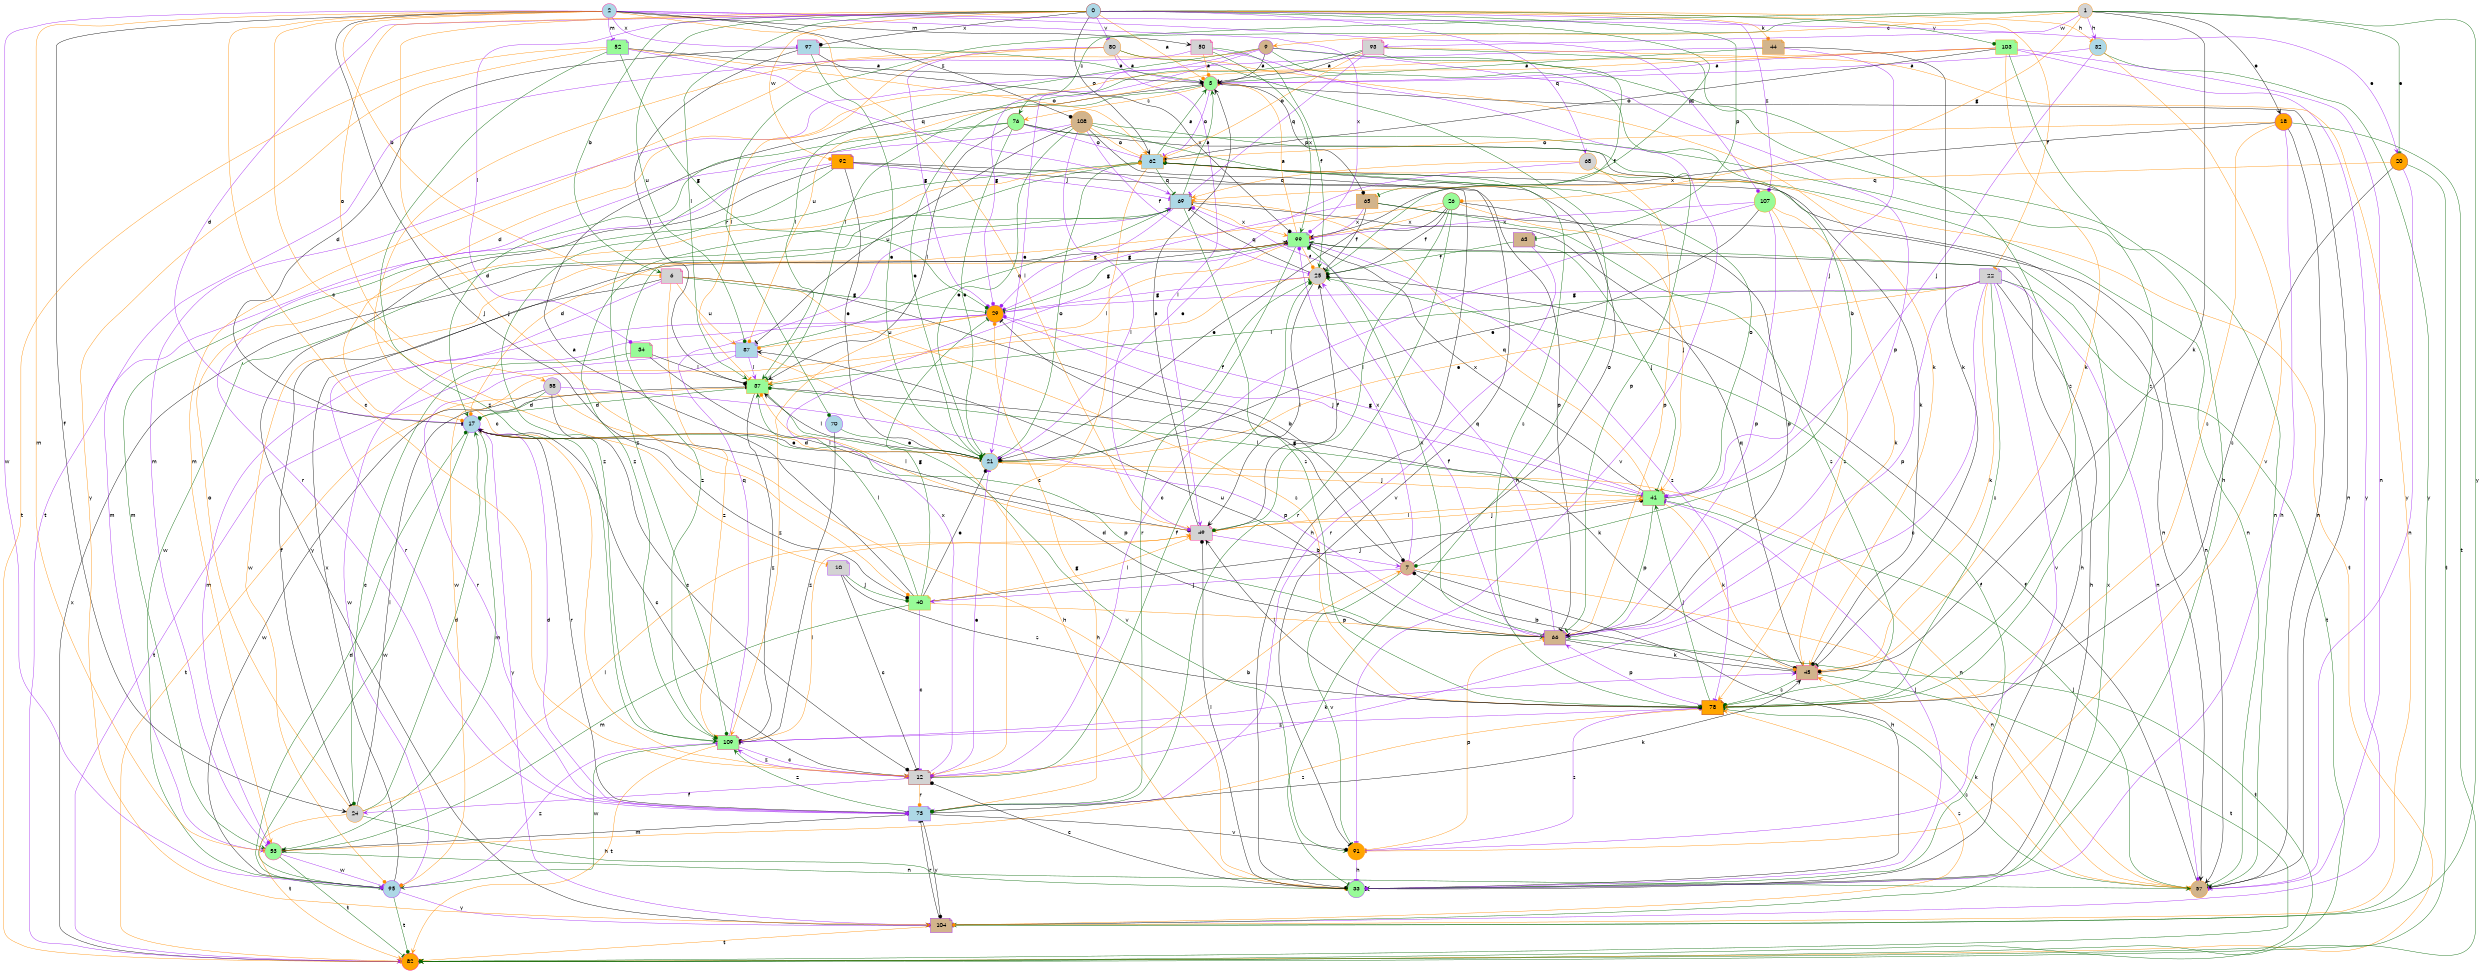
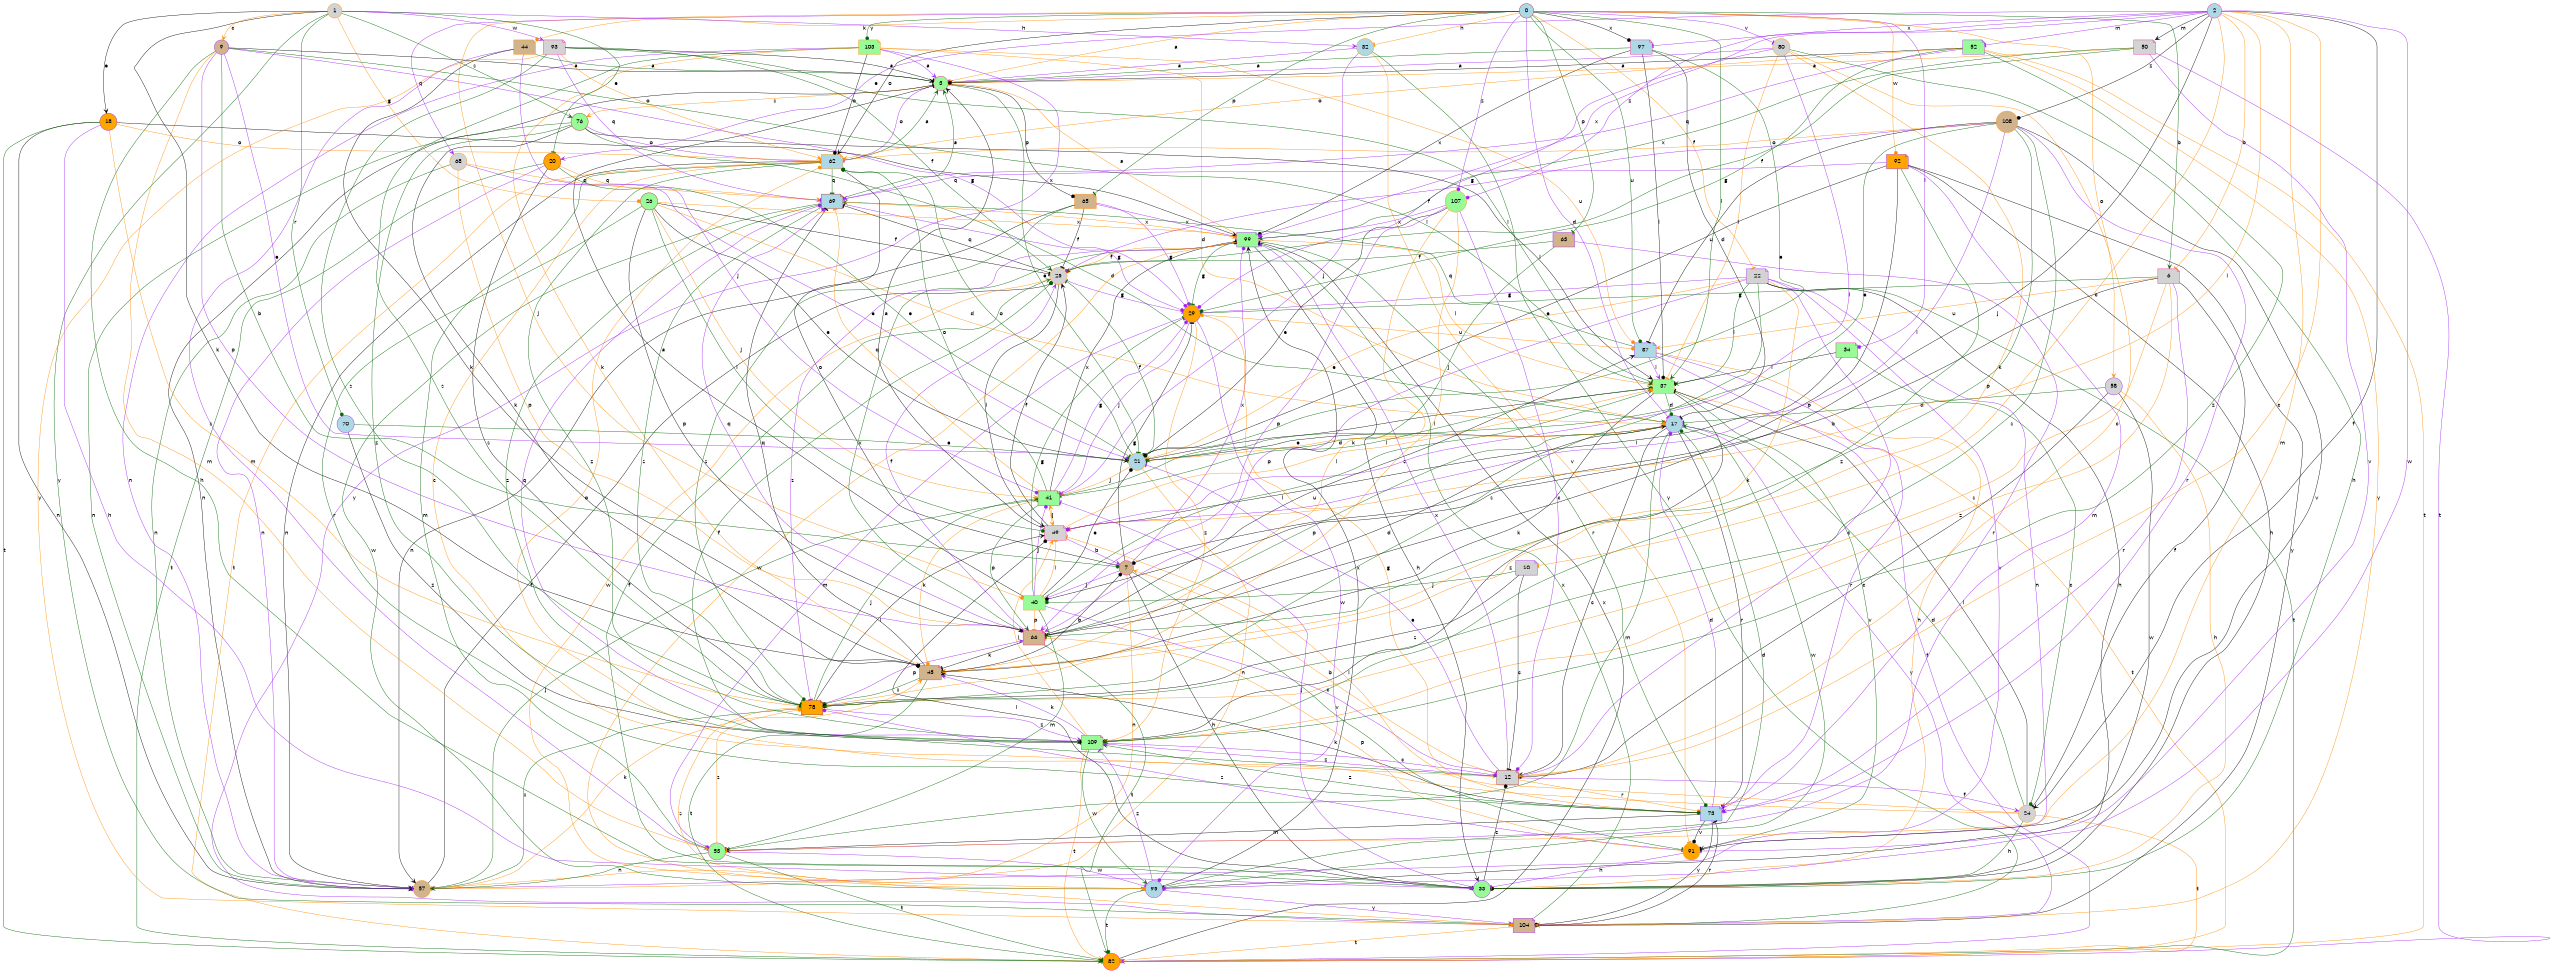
(1067, 180) -> (956, 180)
(963, 298) -> (843, 267)
(1042, 456) -> none
(1286, 558) -> (1037, 552)
(1555, 638) -> (1034, 638)
(662, 923) -> (1336, 907)
